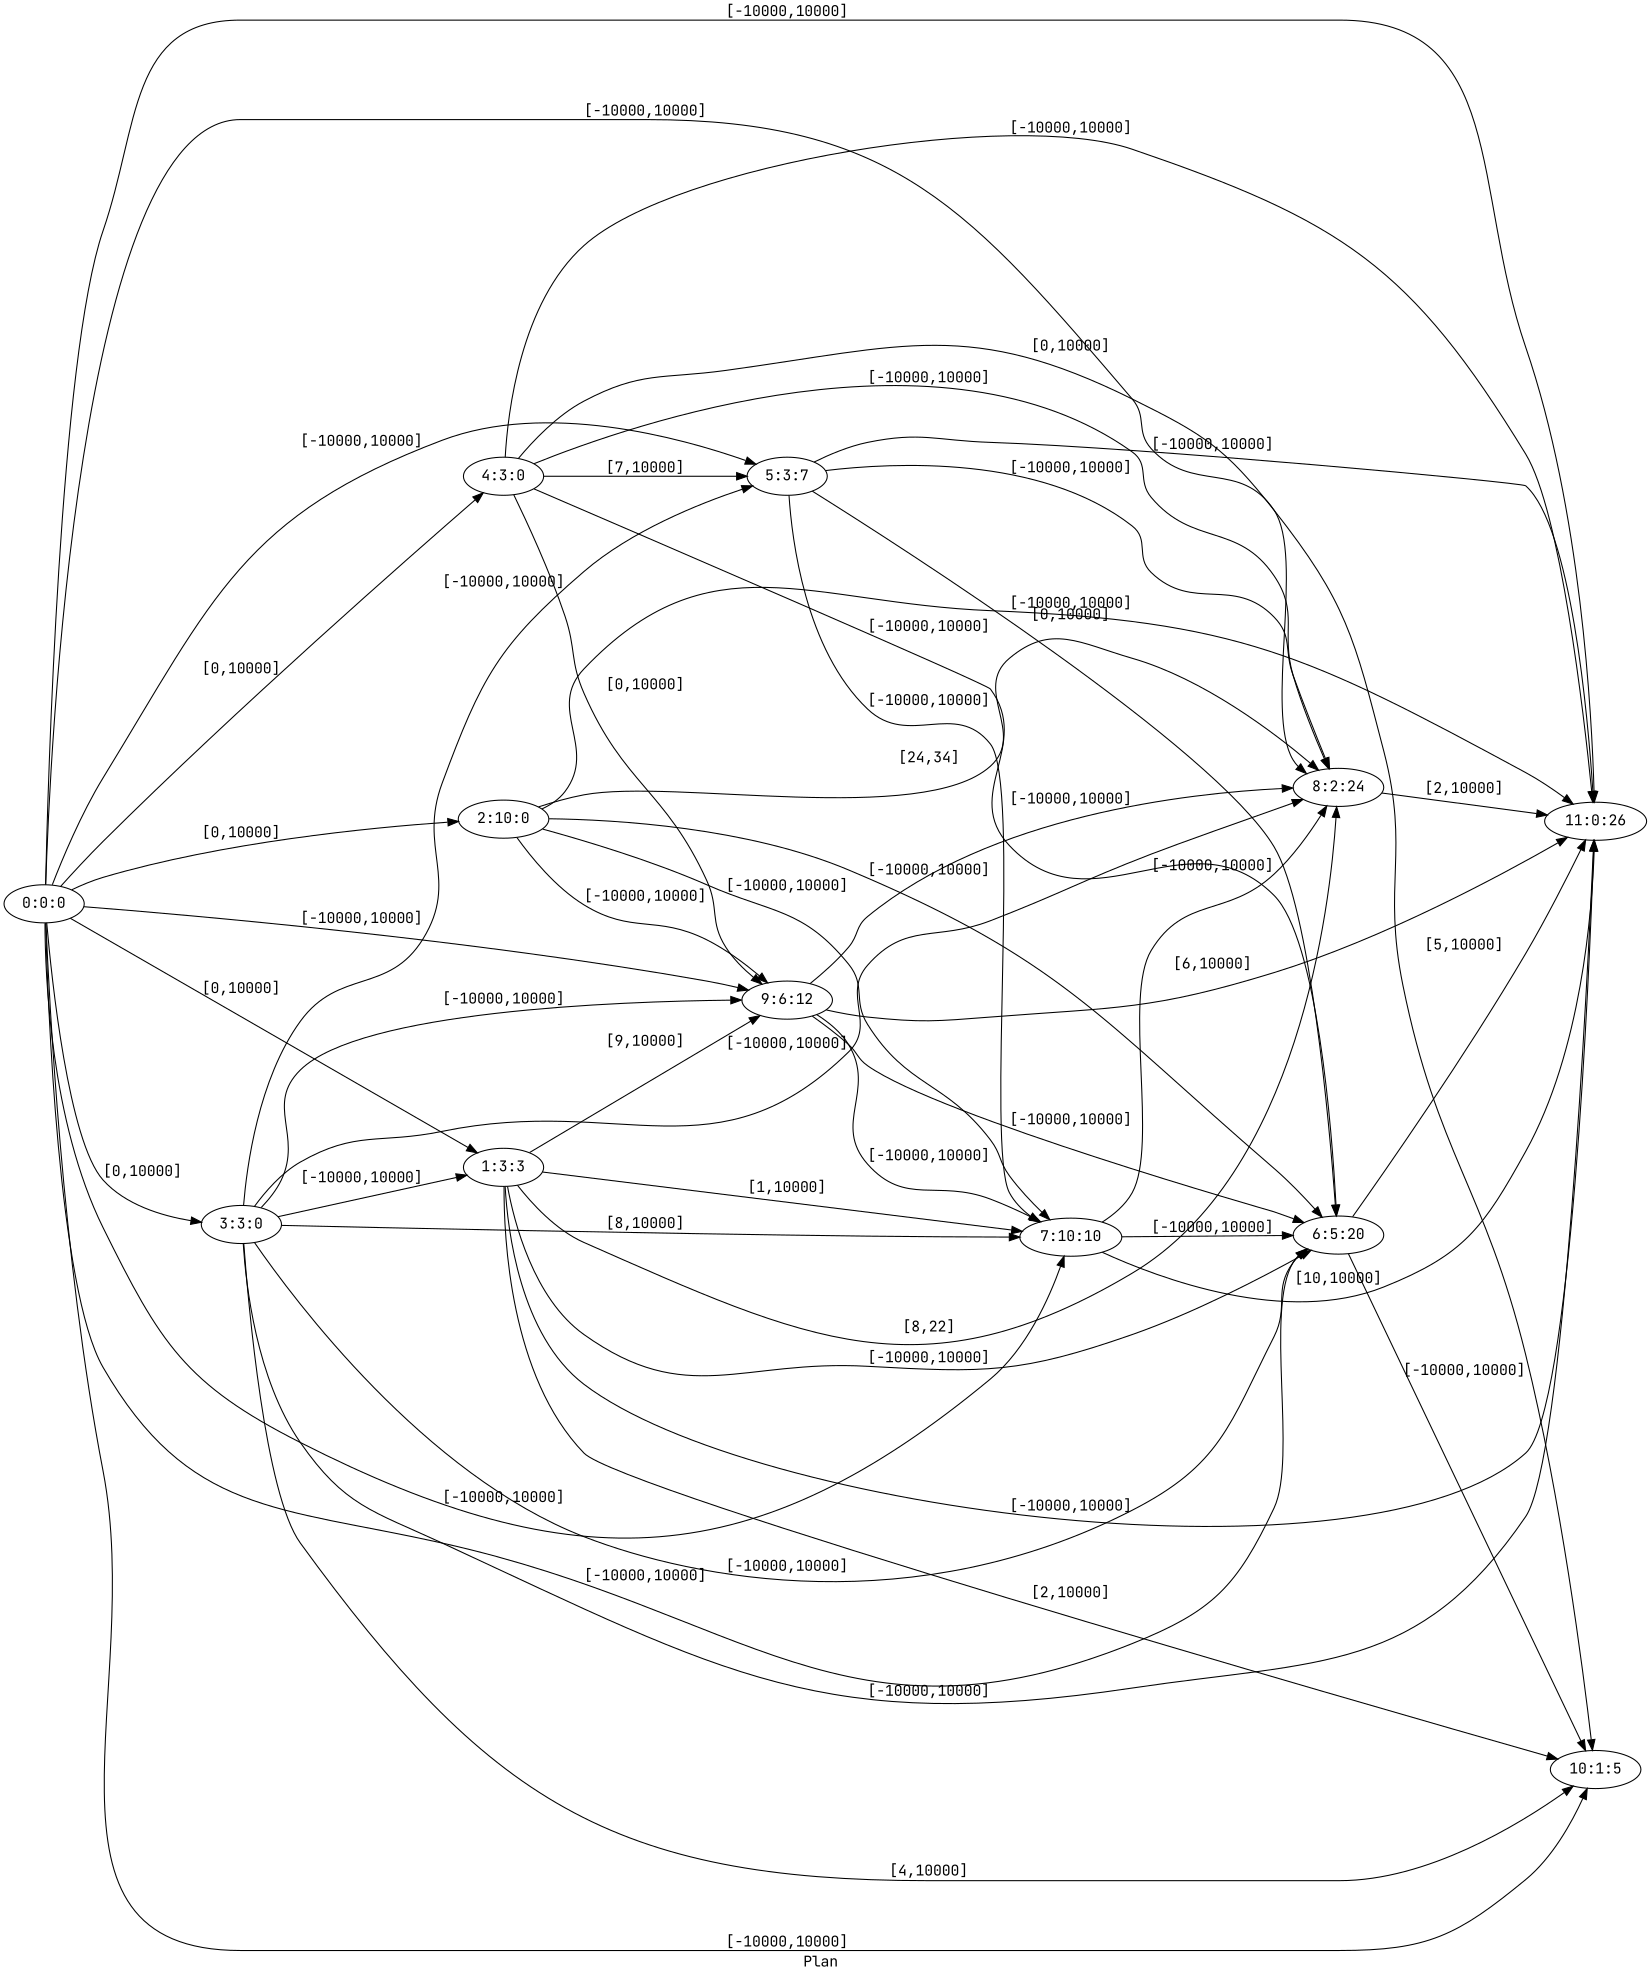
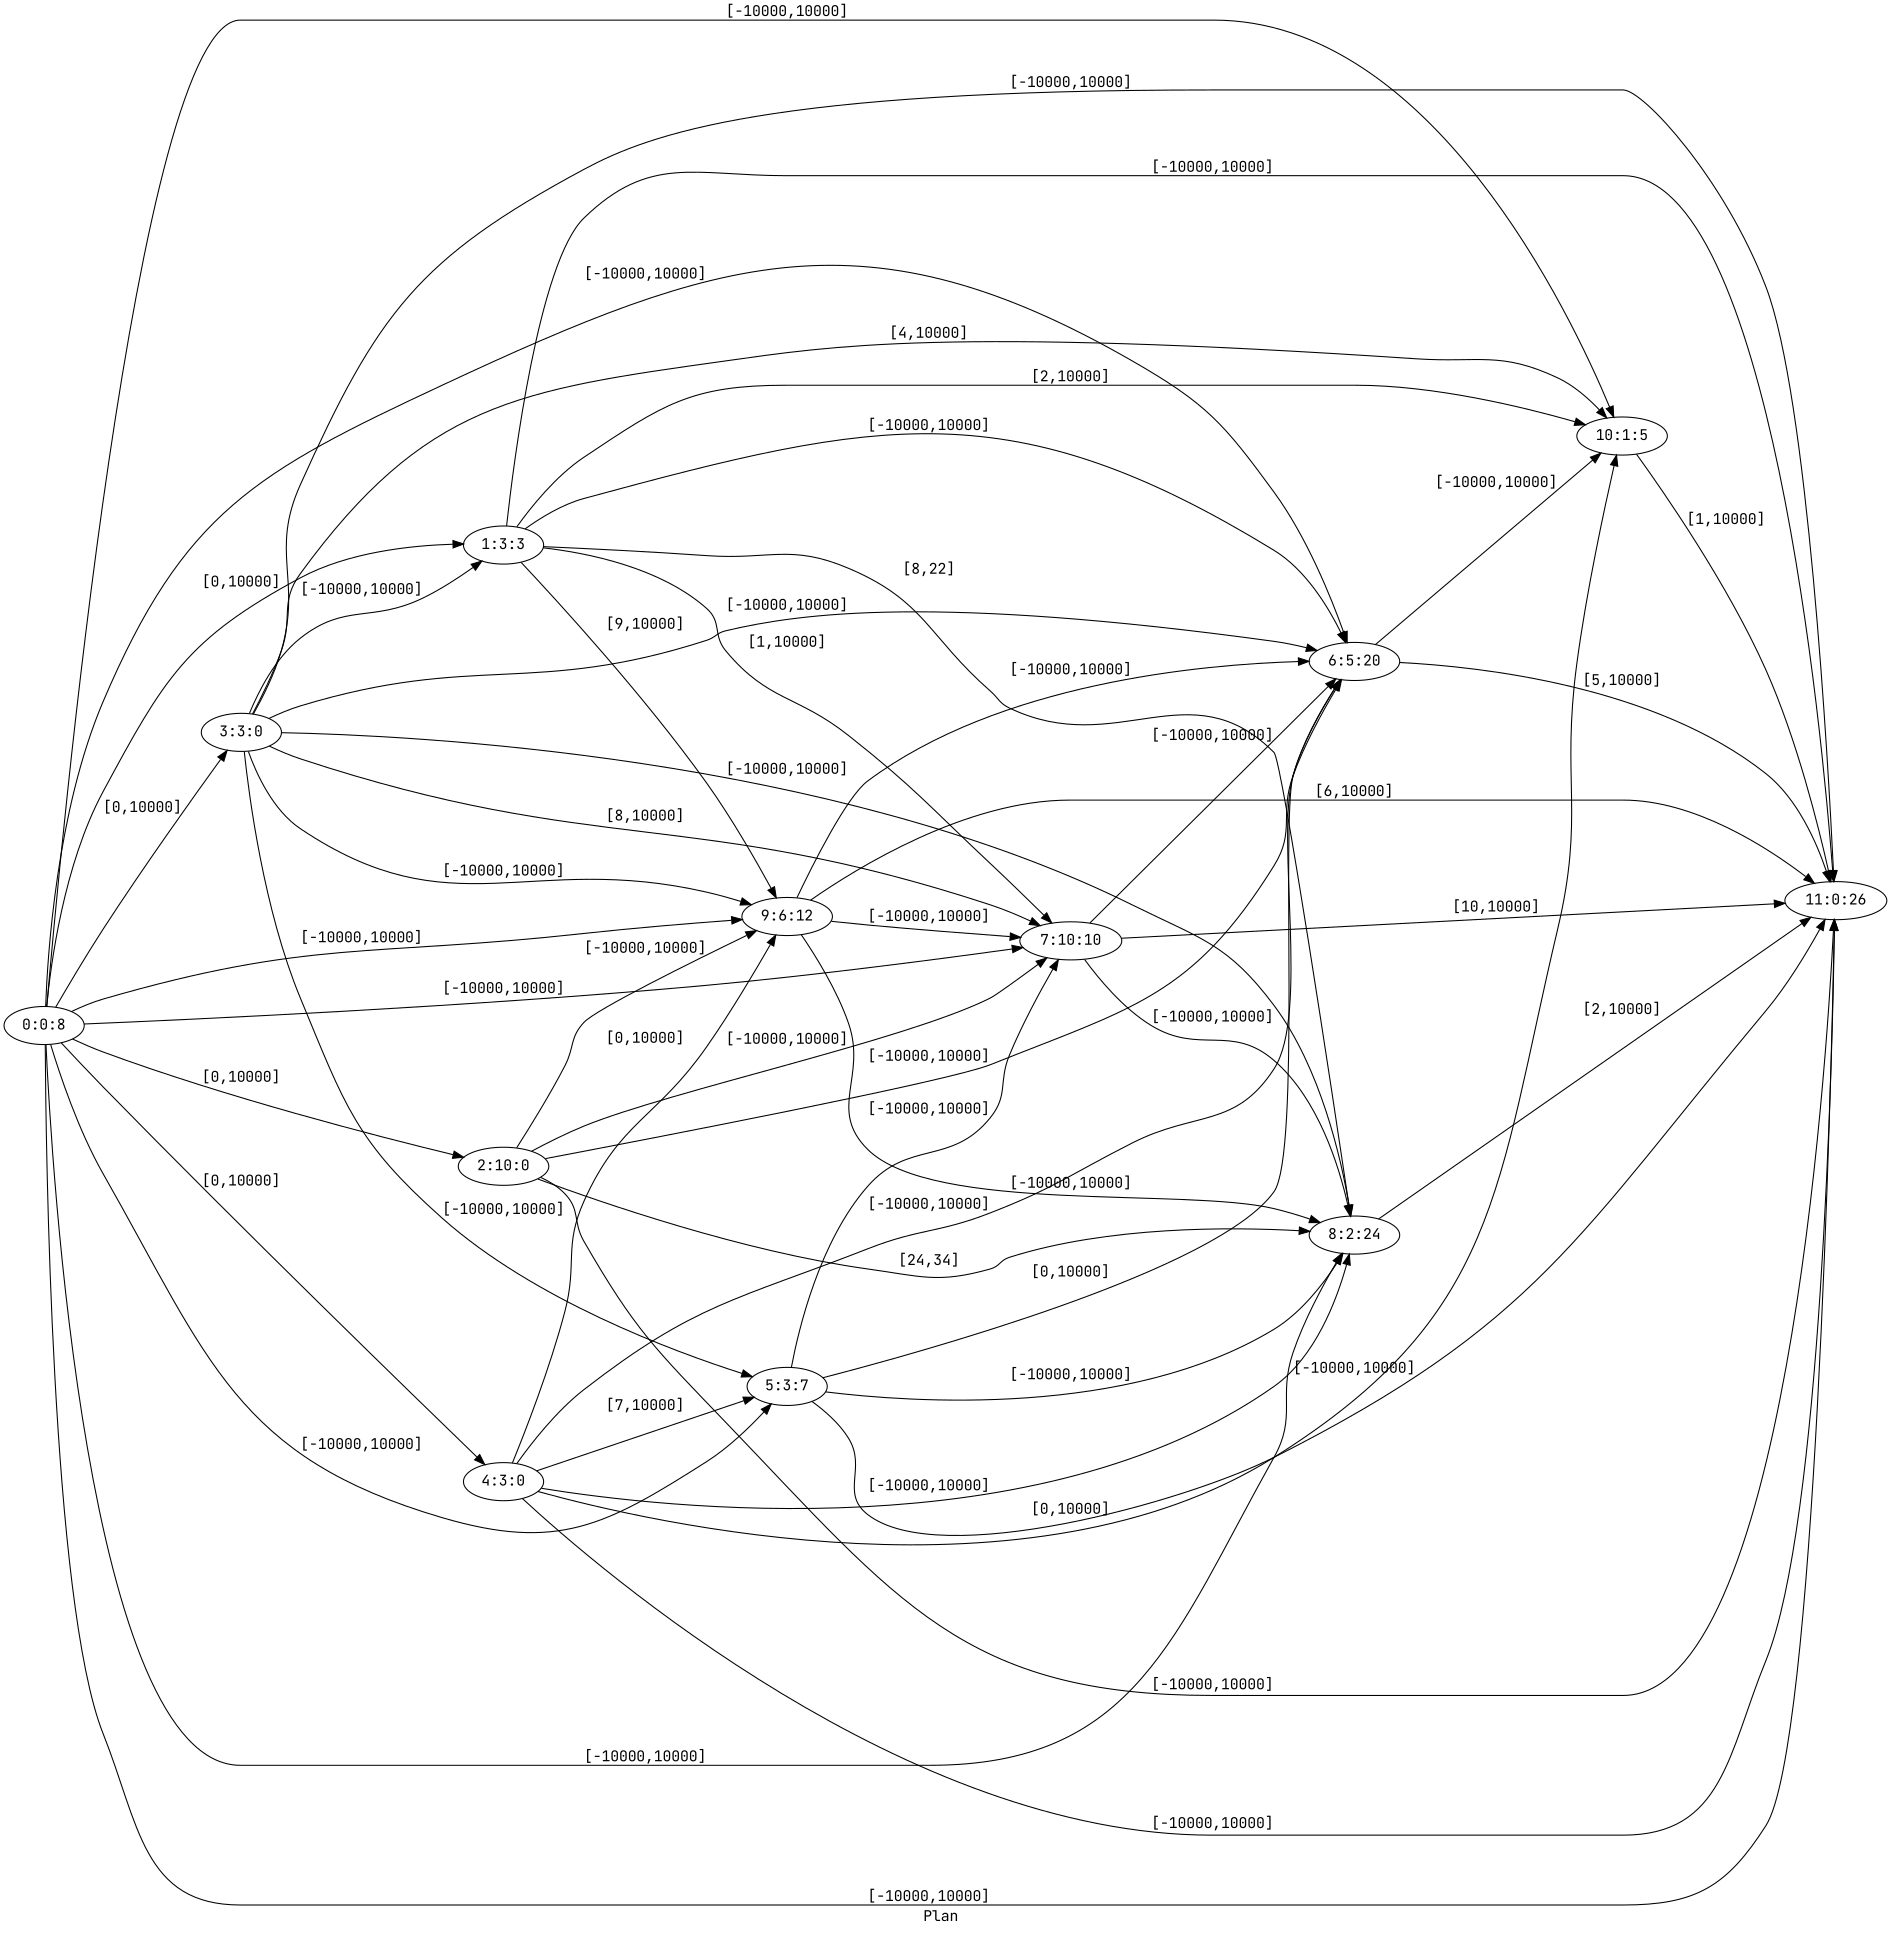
none -> (1757, 651)
(44, 904) -> (44, 1026)
